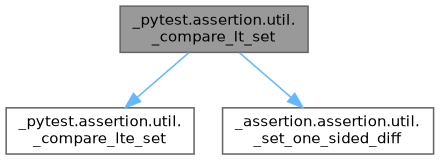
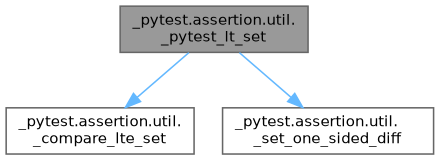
(214, 29) -> (214, 29)
(328, 131) -> (328, 131)
